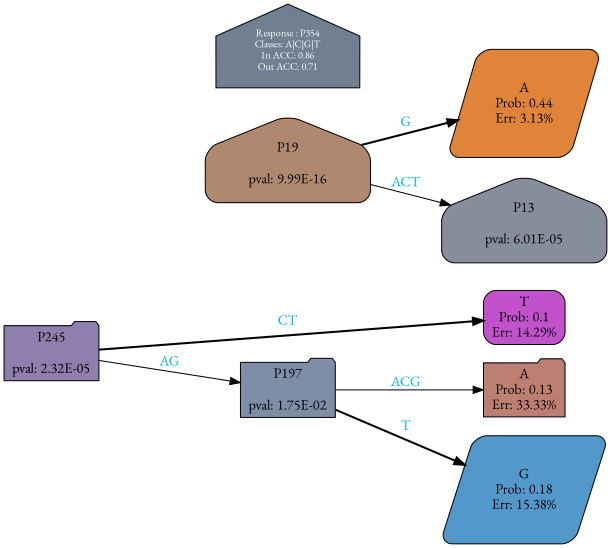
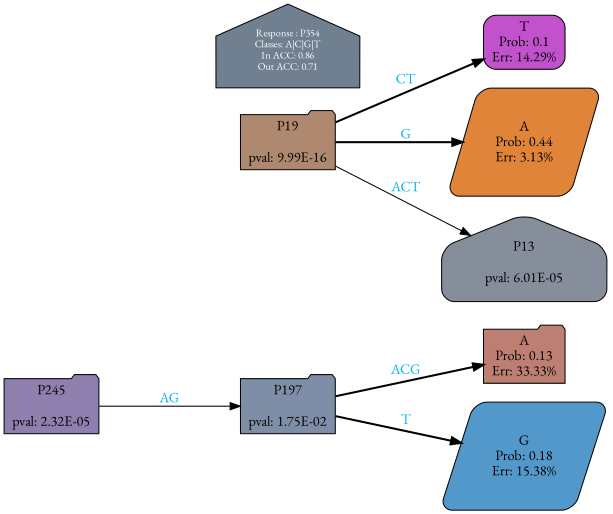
(288, 164) -> (288, 142)
(286, 336) -> (405, 93)
(404, 390) -> (404, 382)
